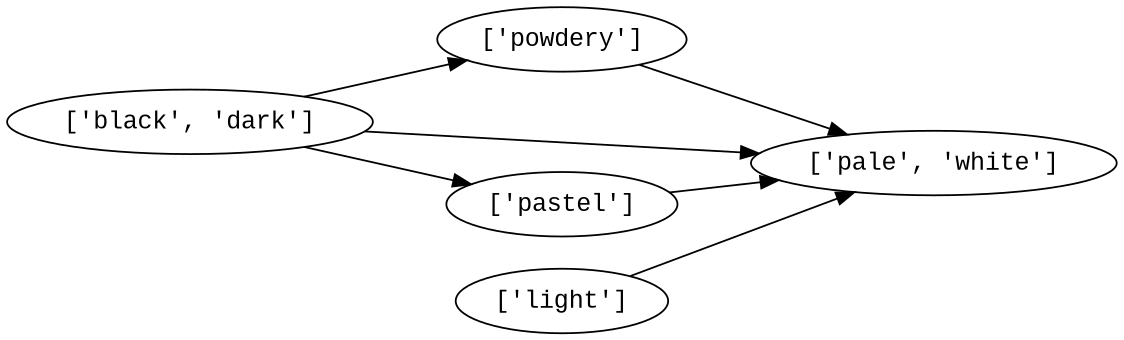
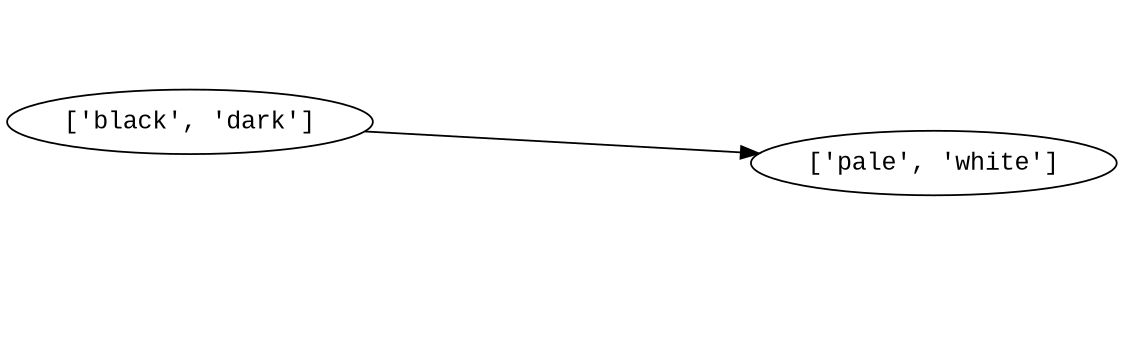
(562, 39) -> none
(562, 204) -> none
(562, 301) -> none
